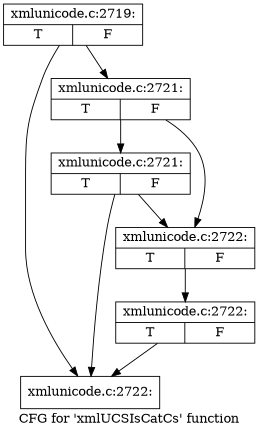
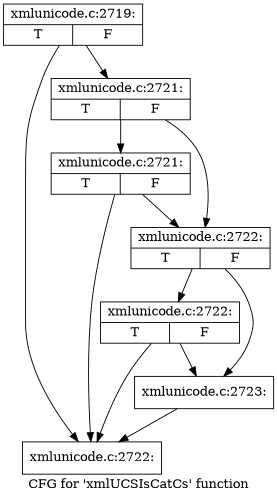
none -> (204, 393)
